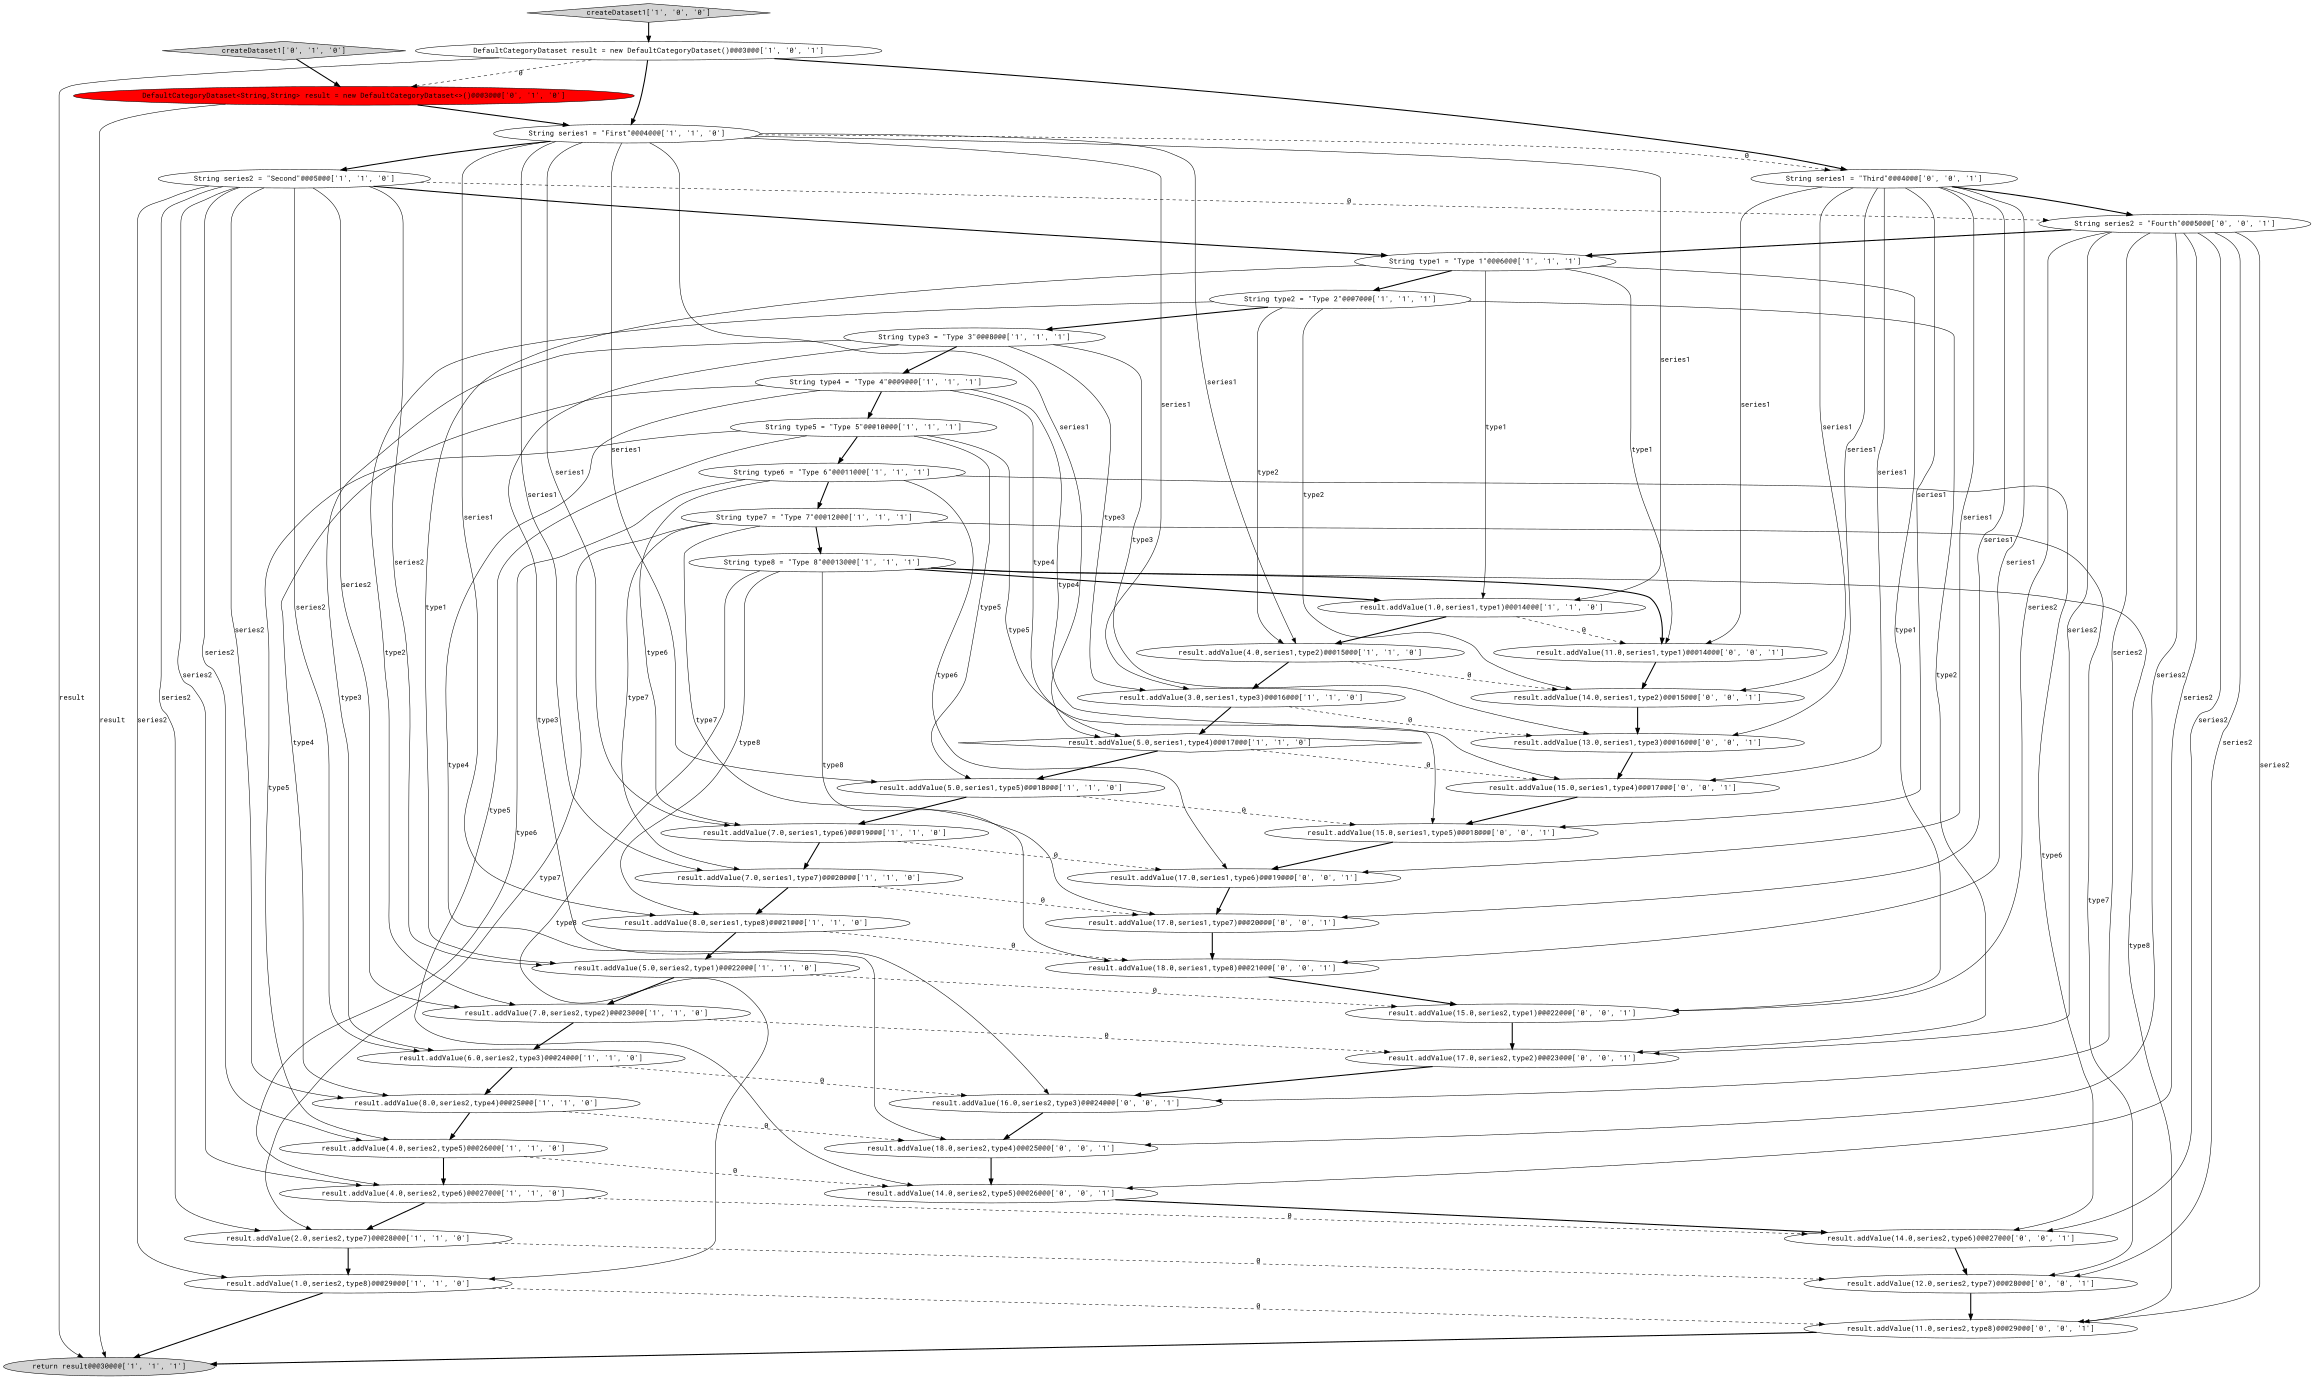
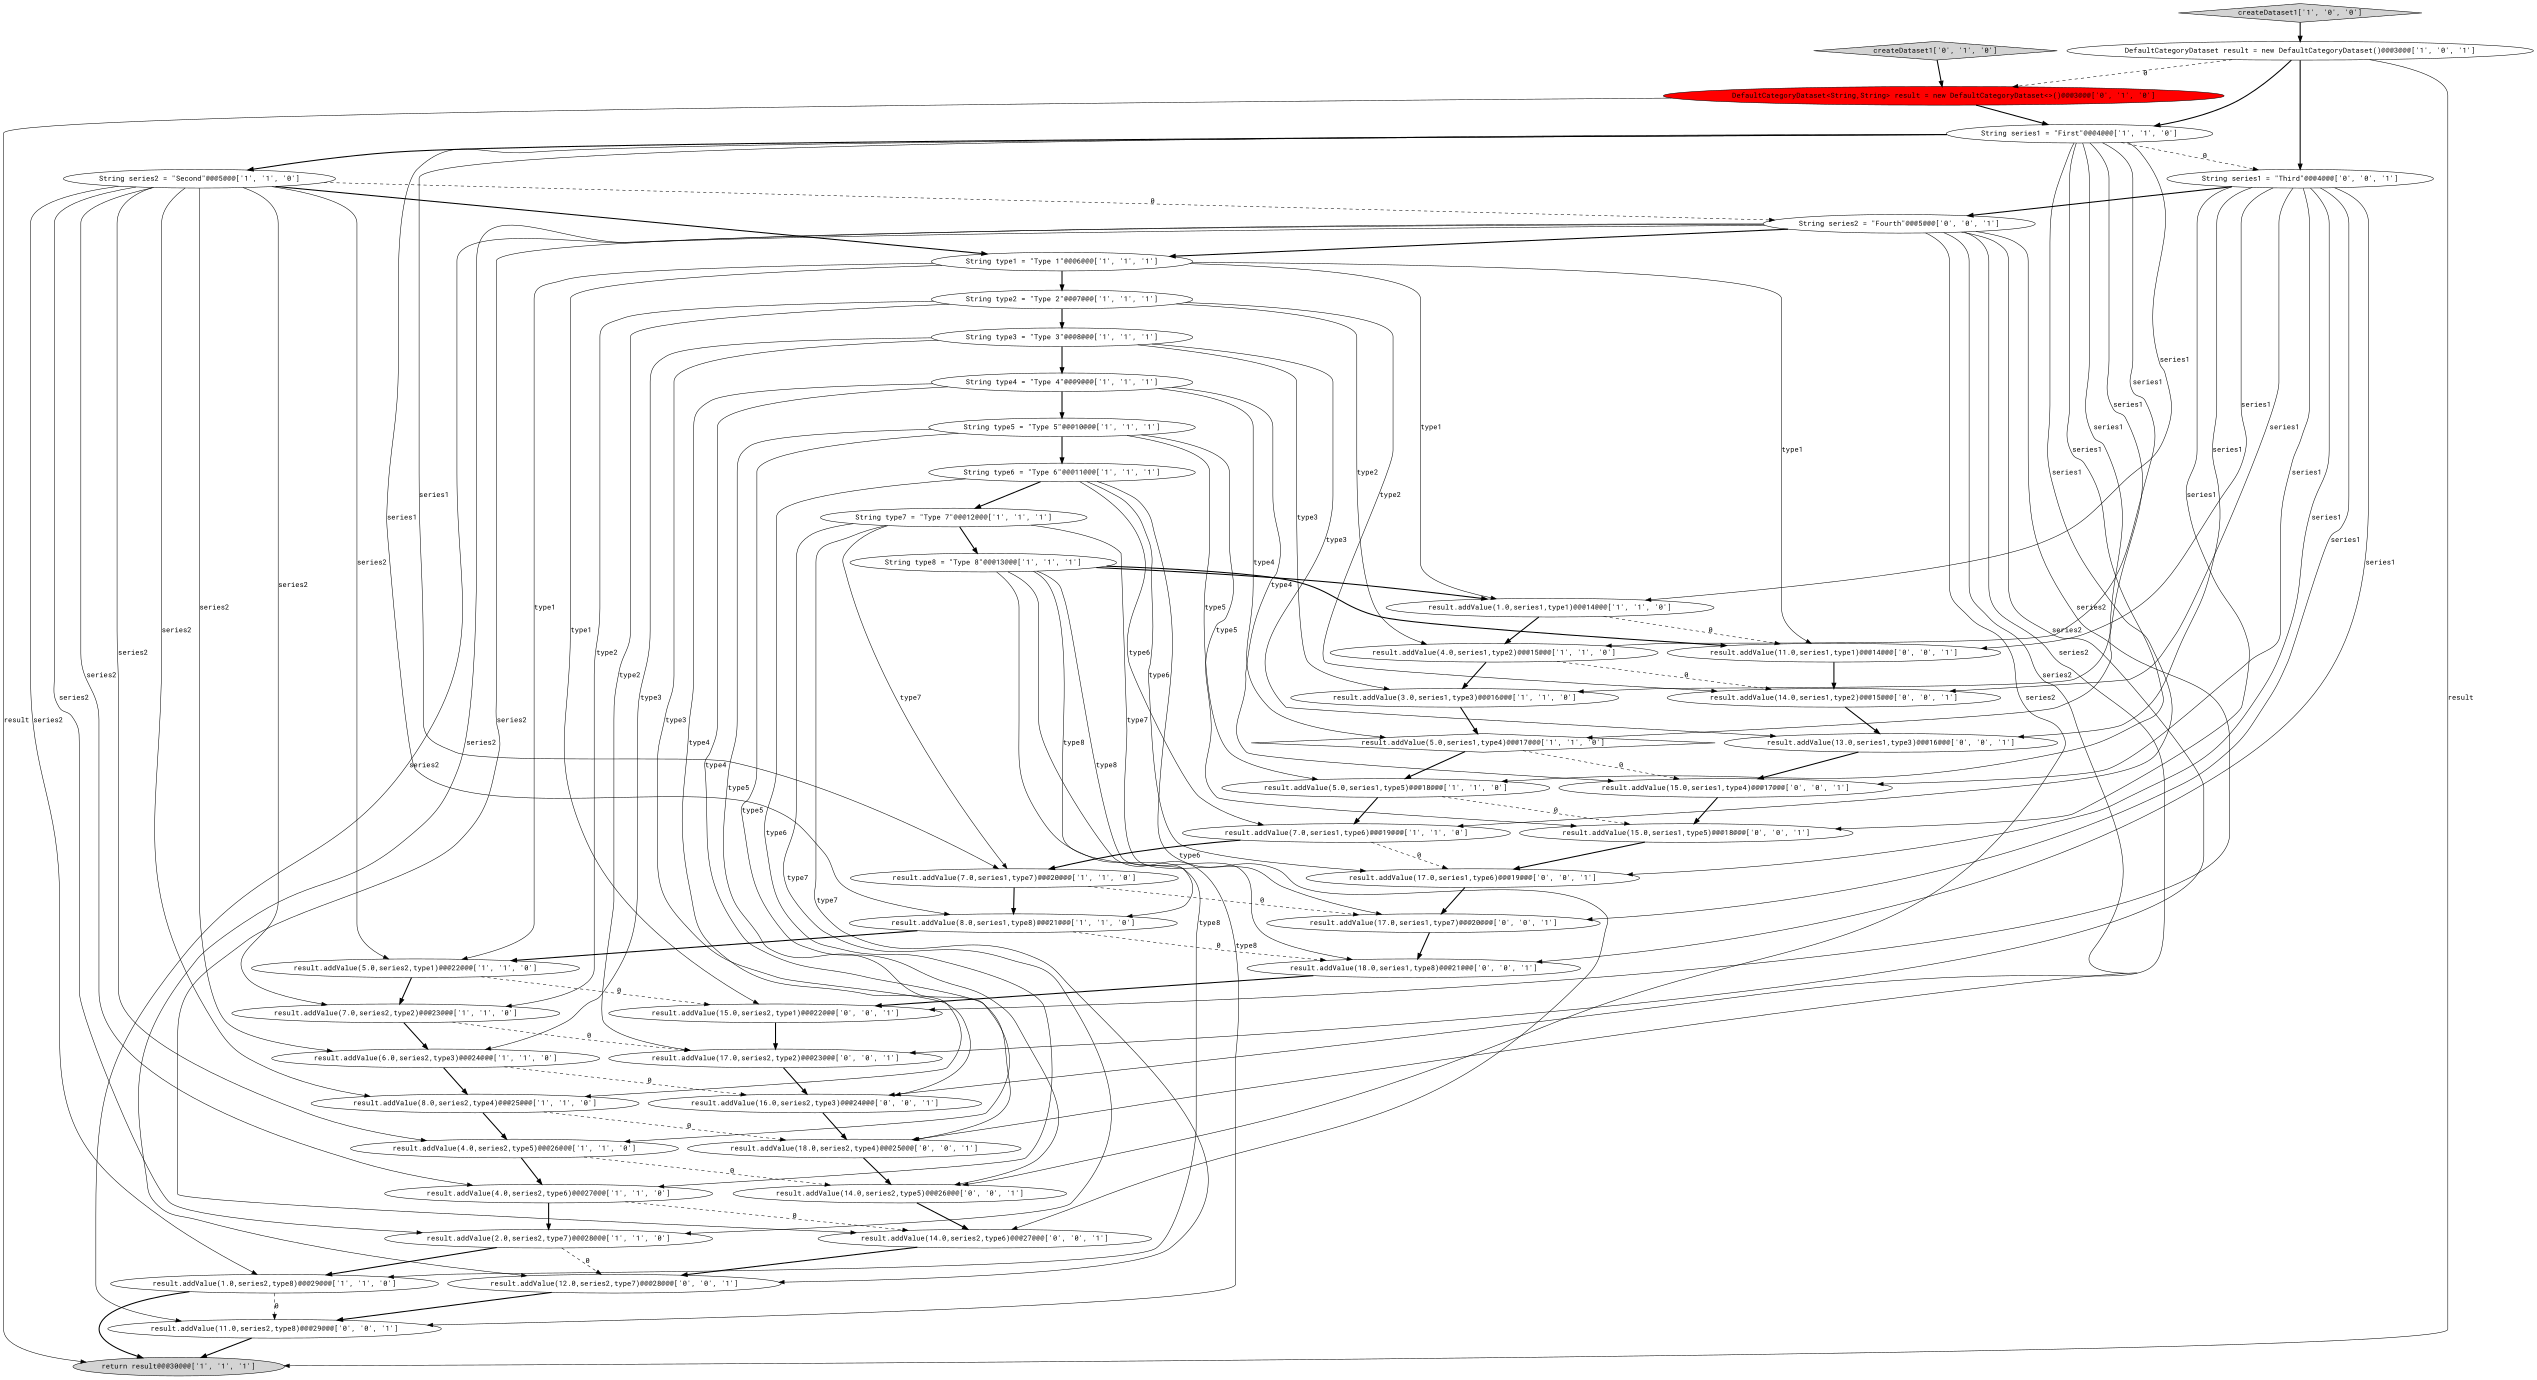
(1407, 724) -> none
